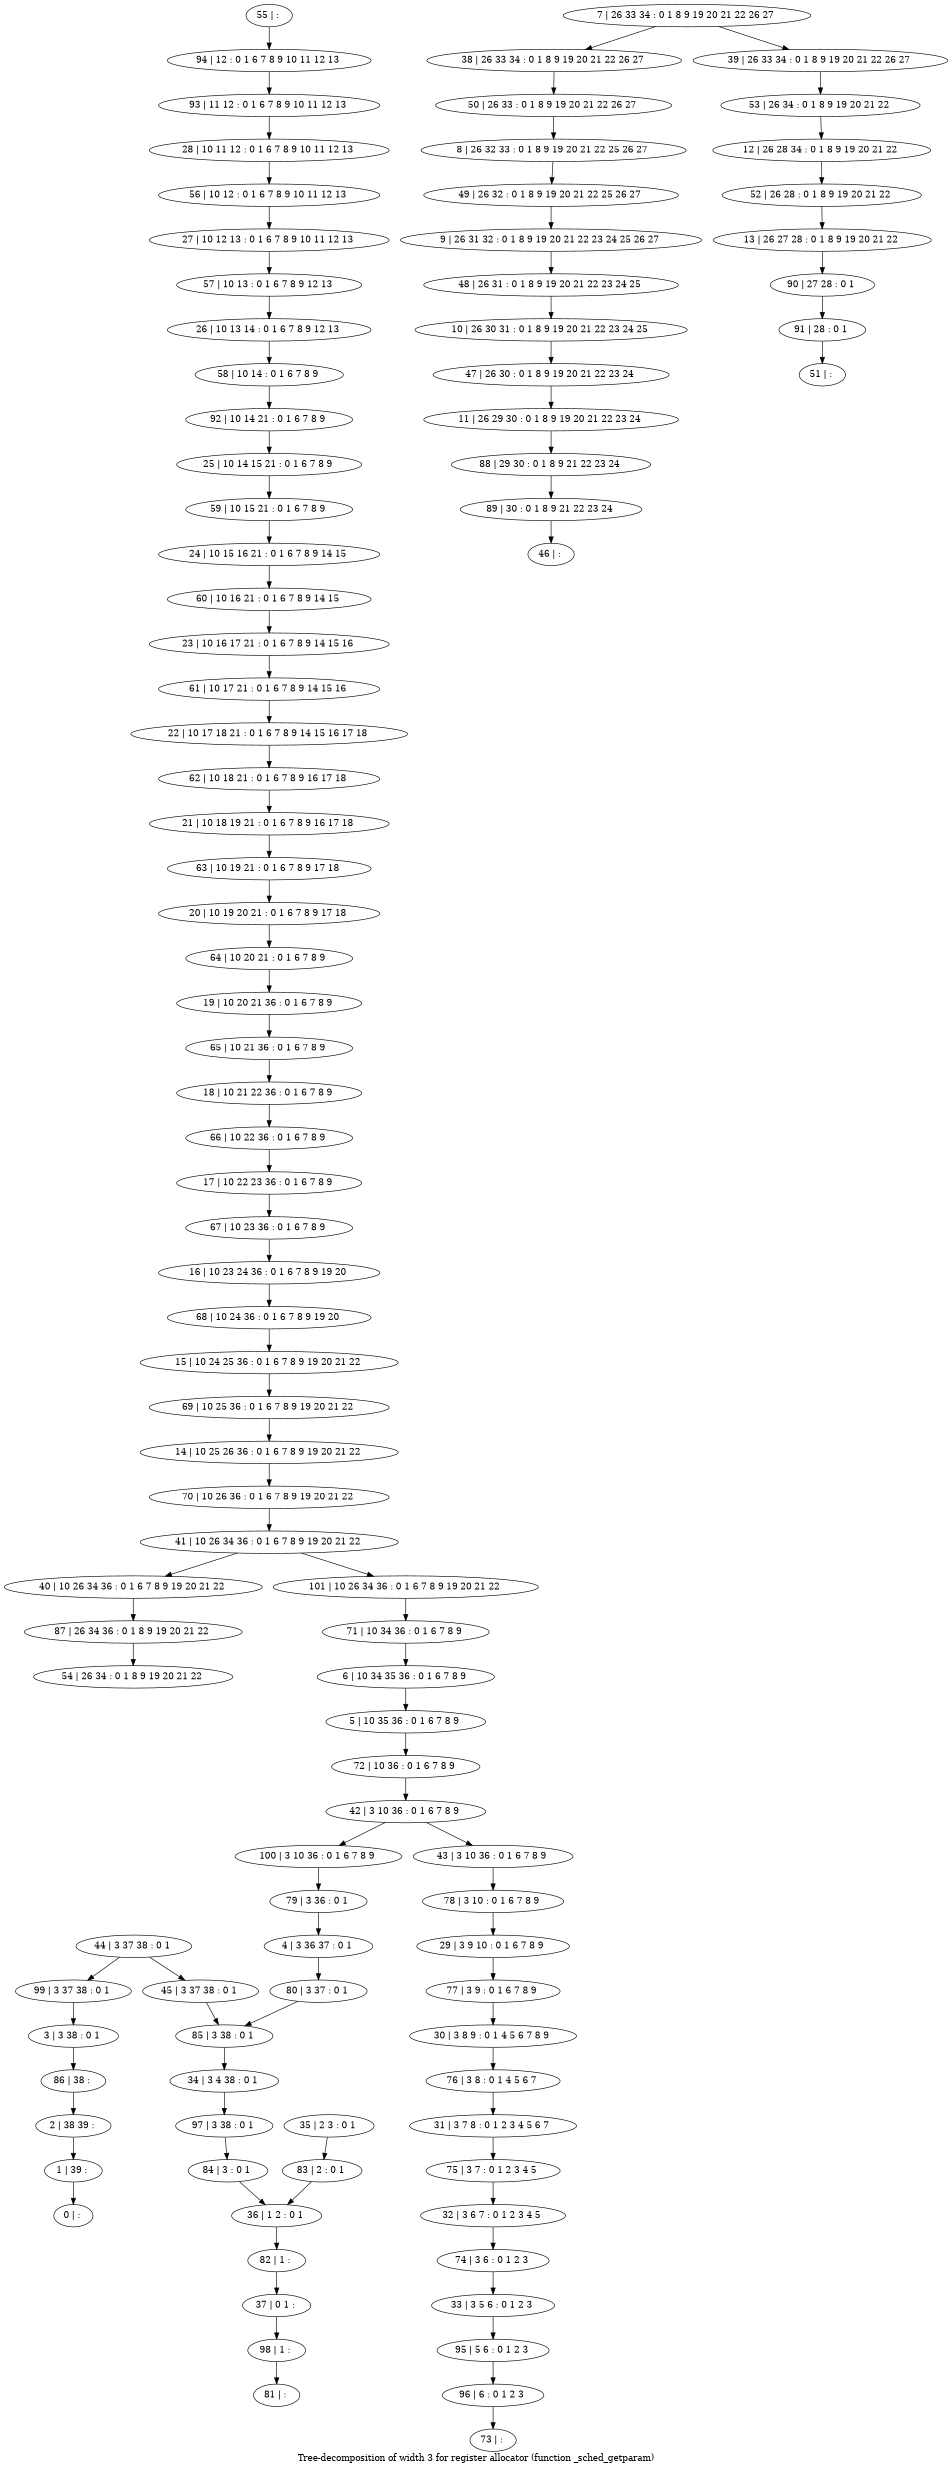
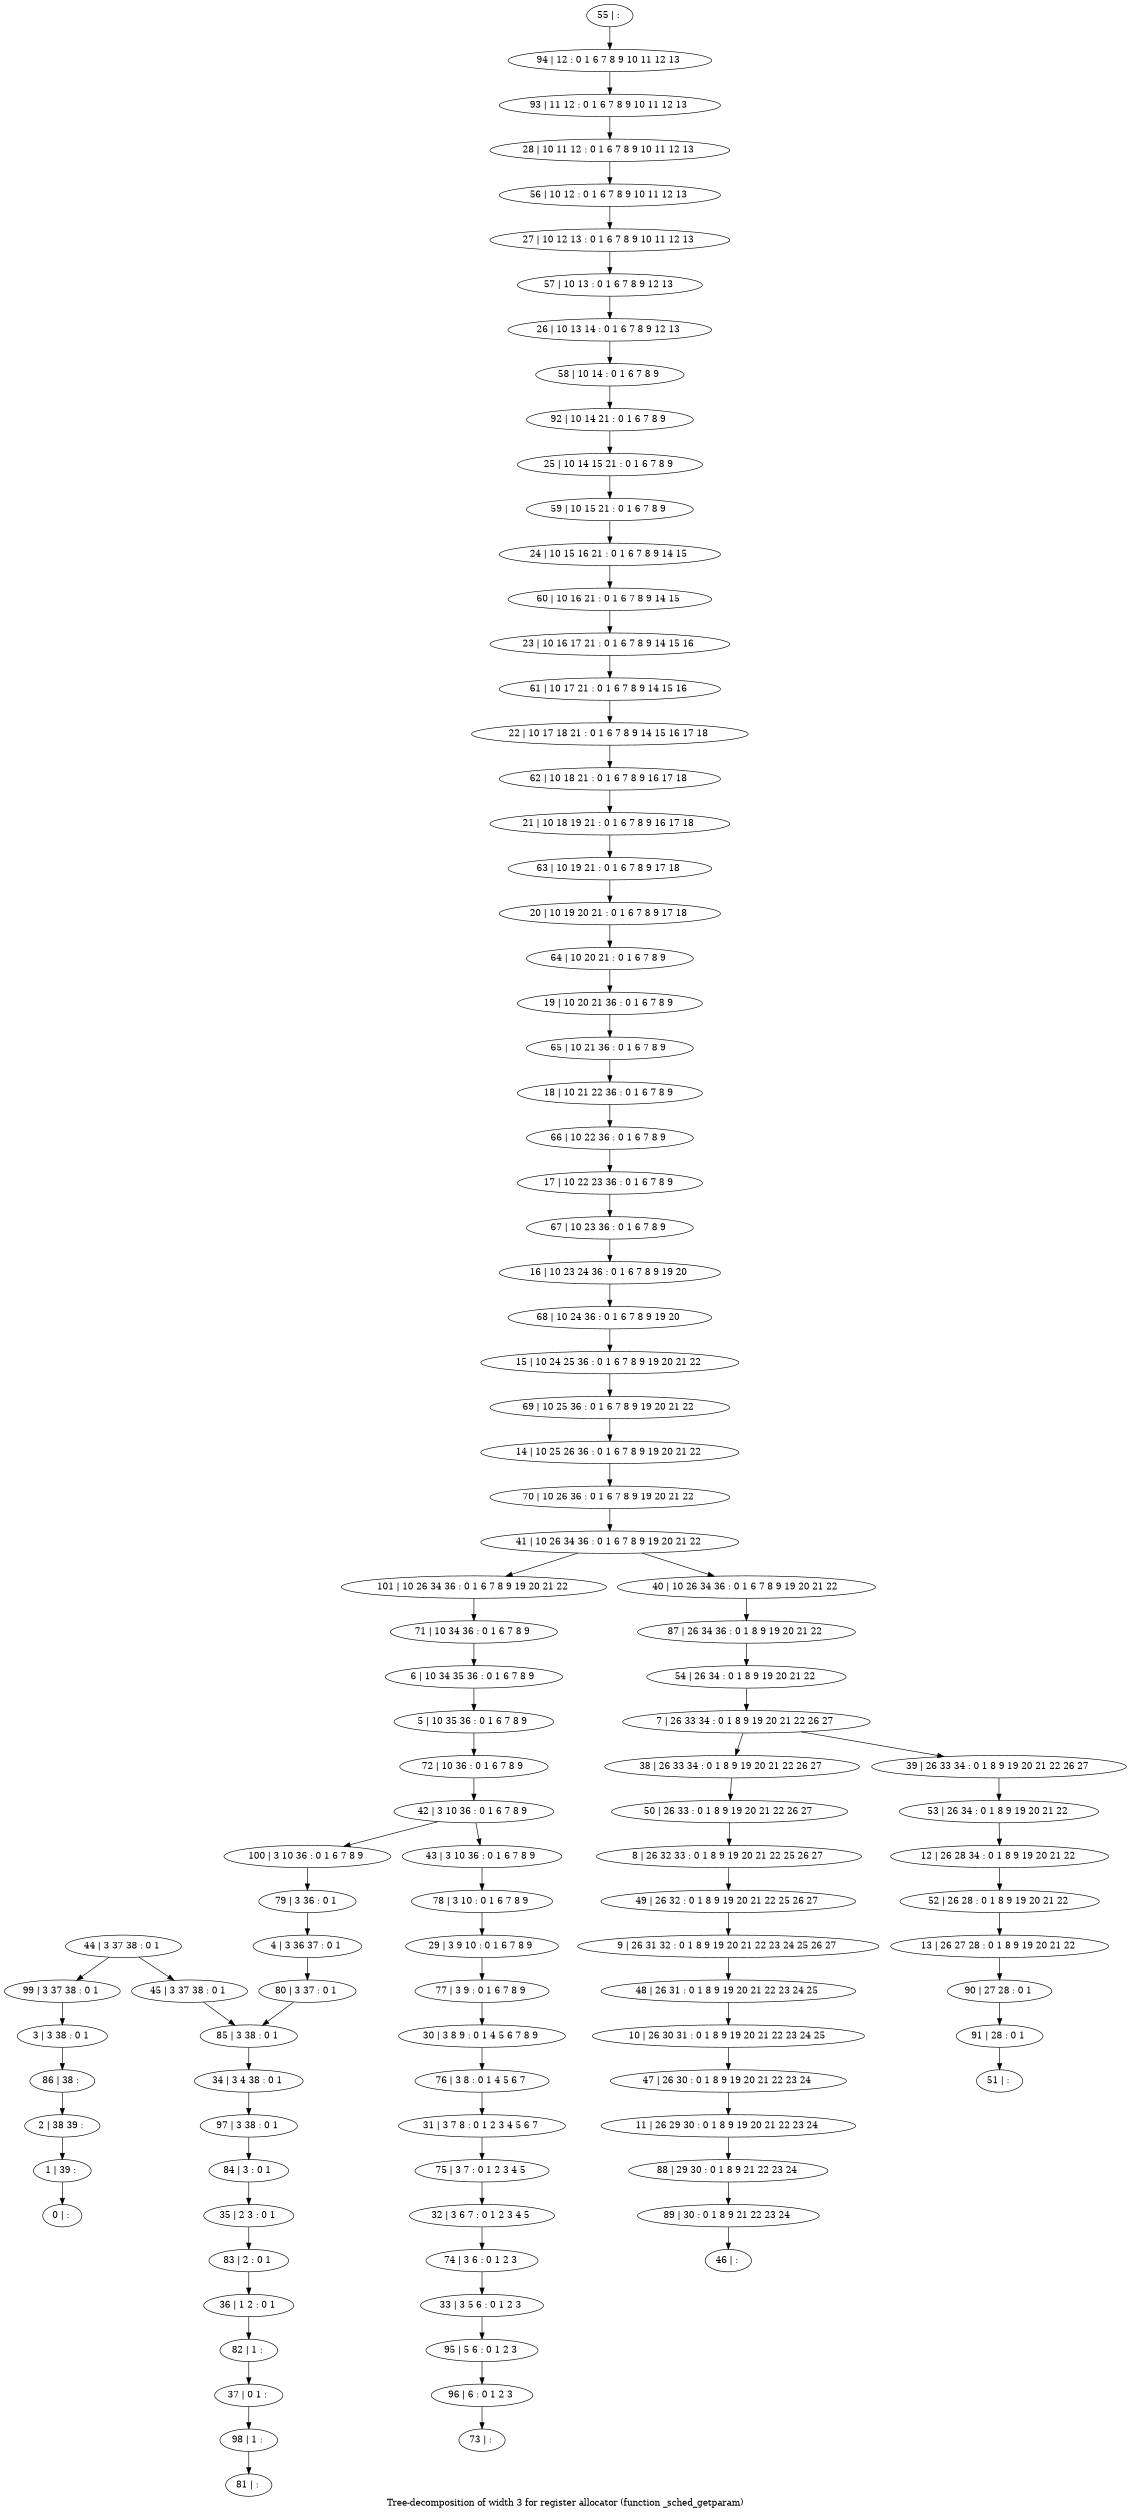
none -> (746, 1696)
(250, 2191) -> (249, 2190)
